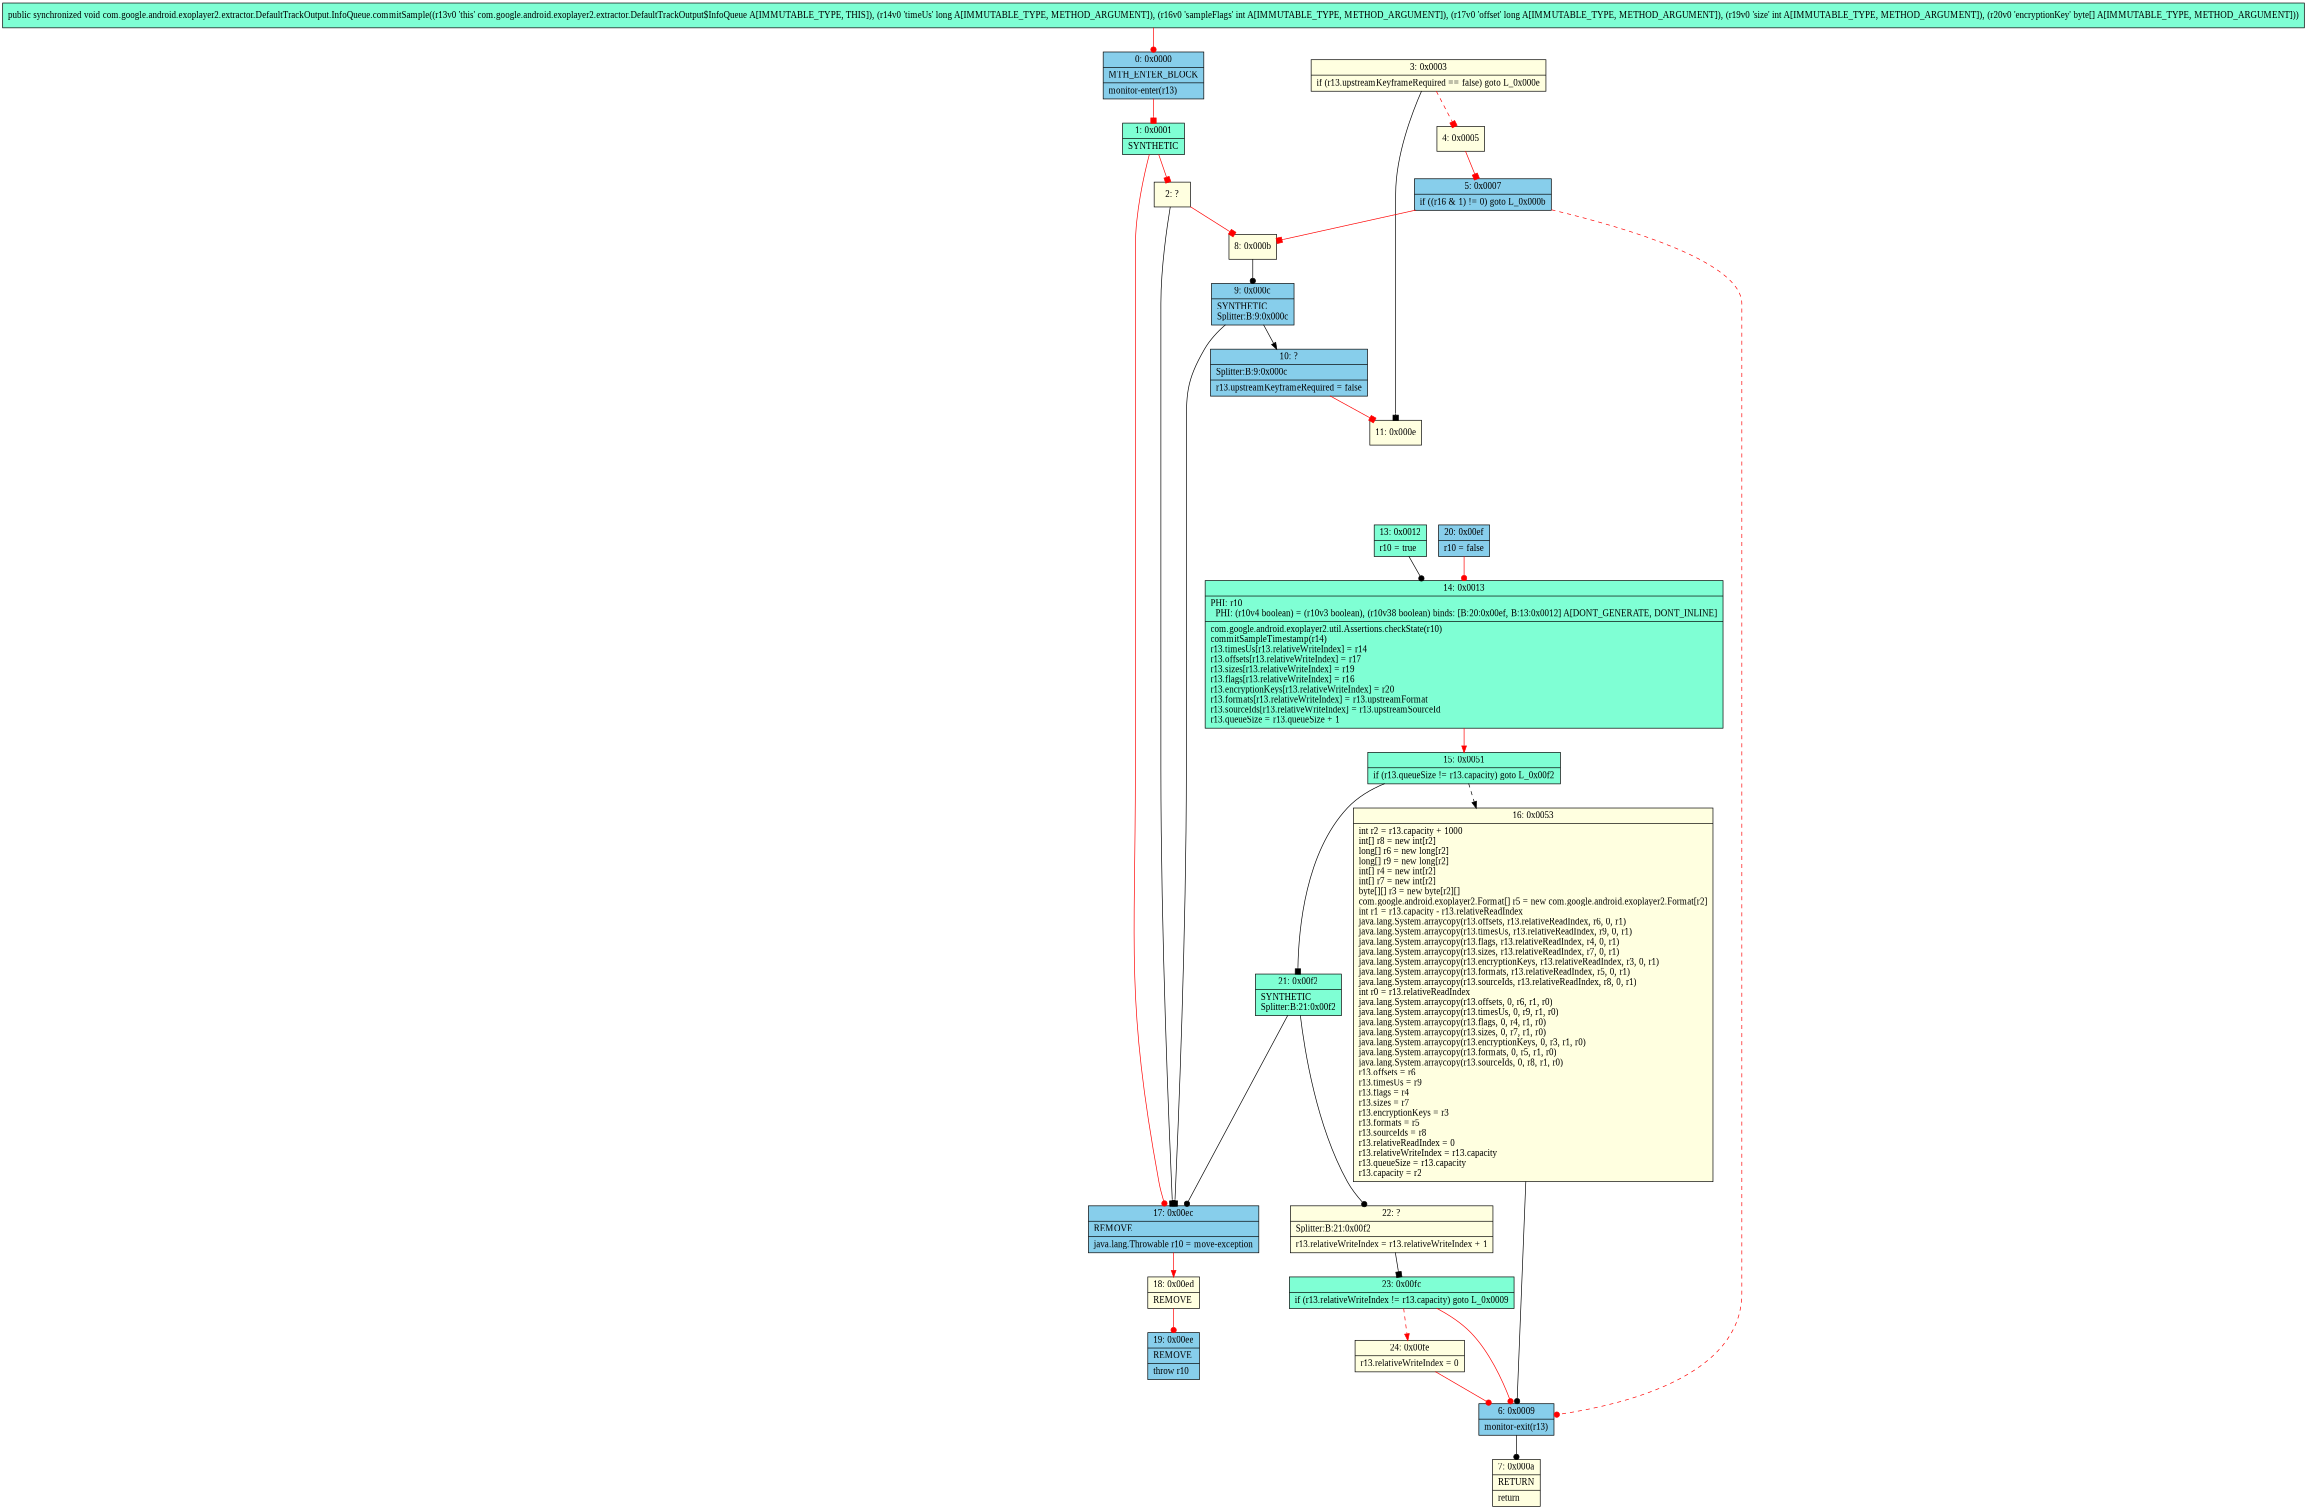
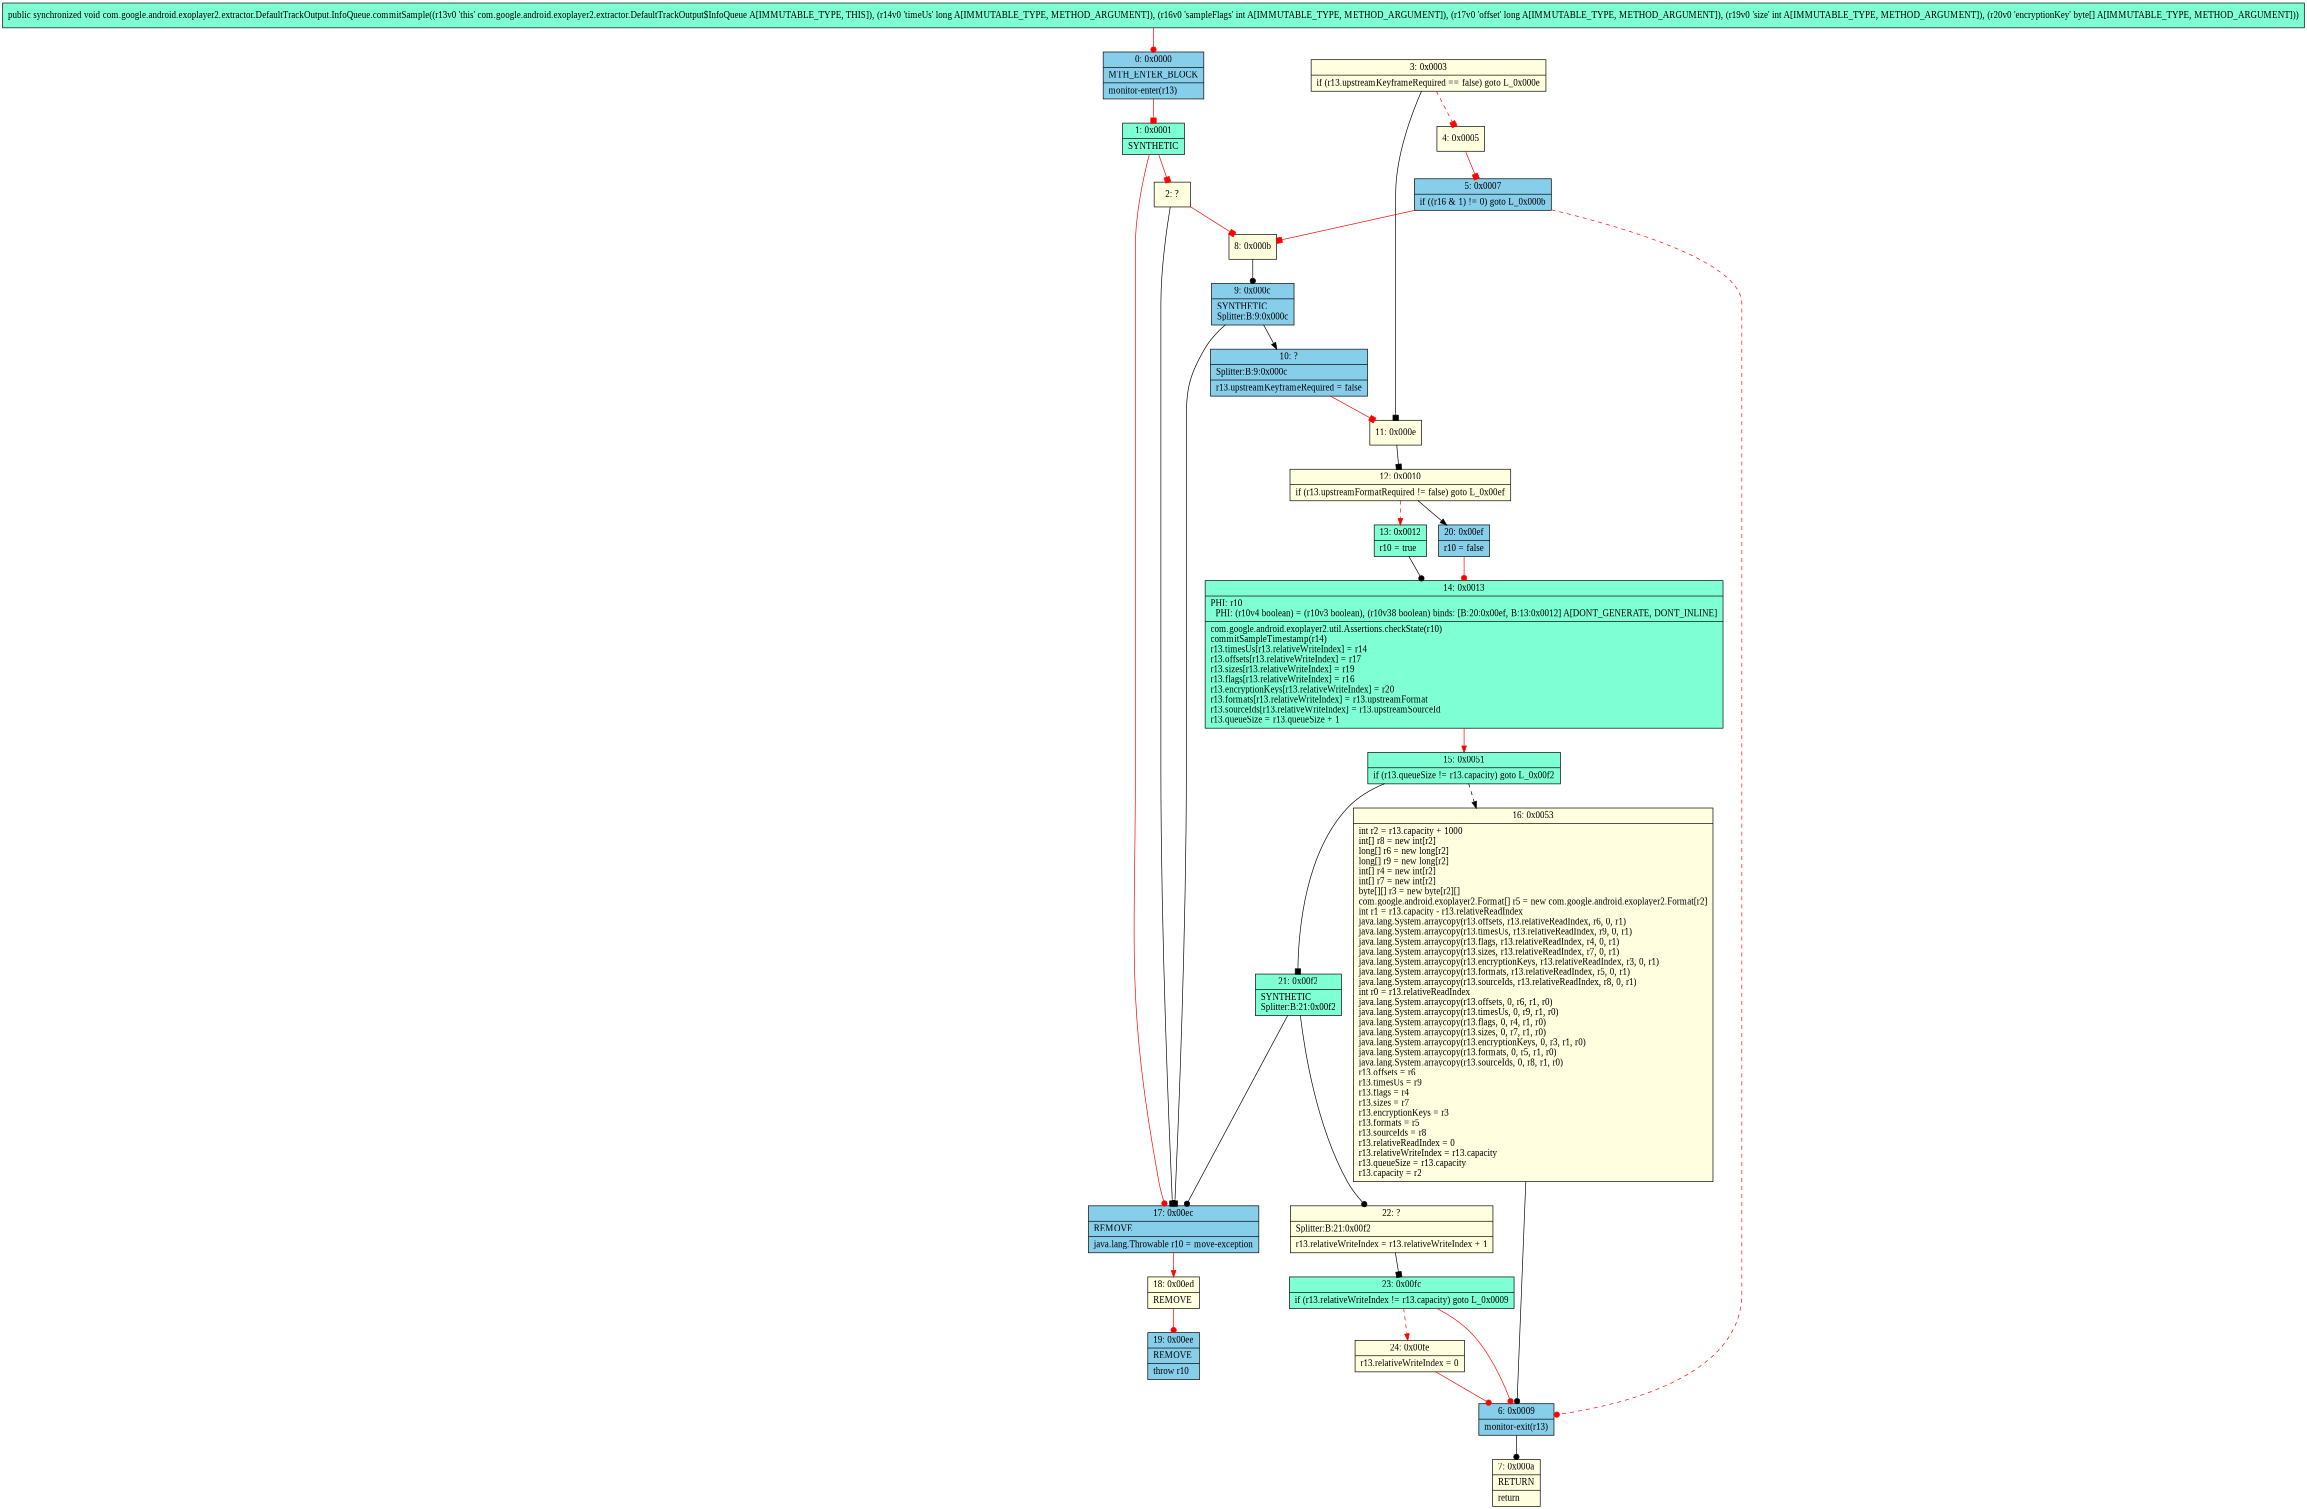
none -> (1400, 485)
